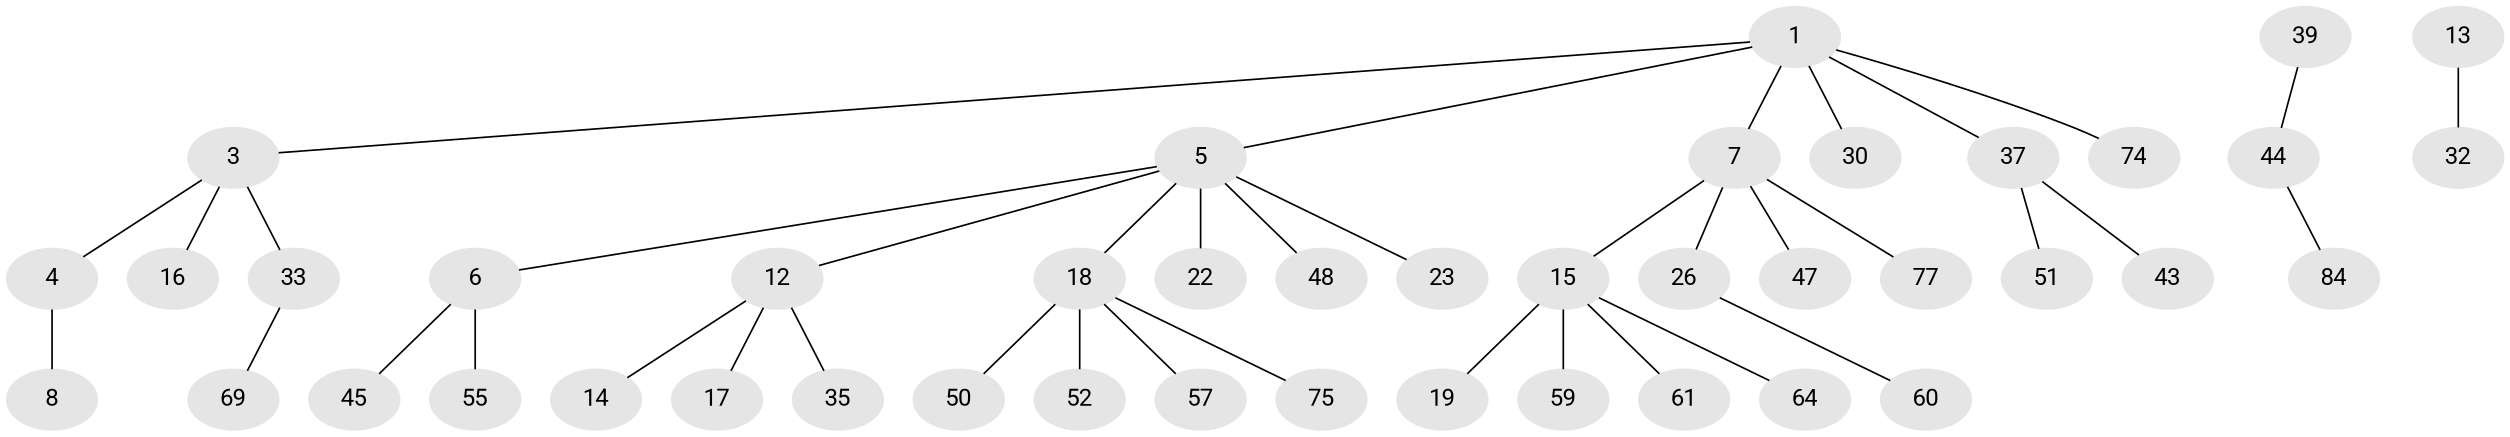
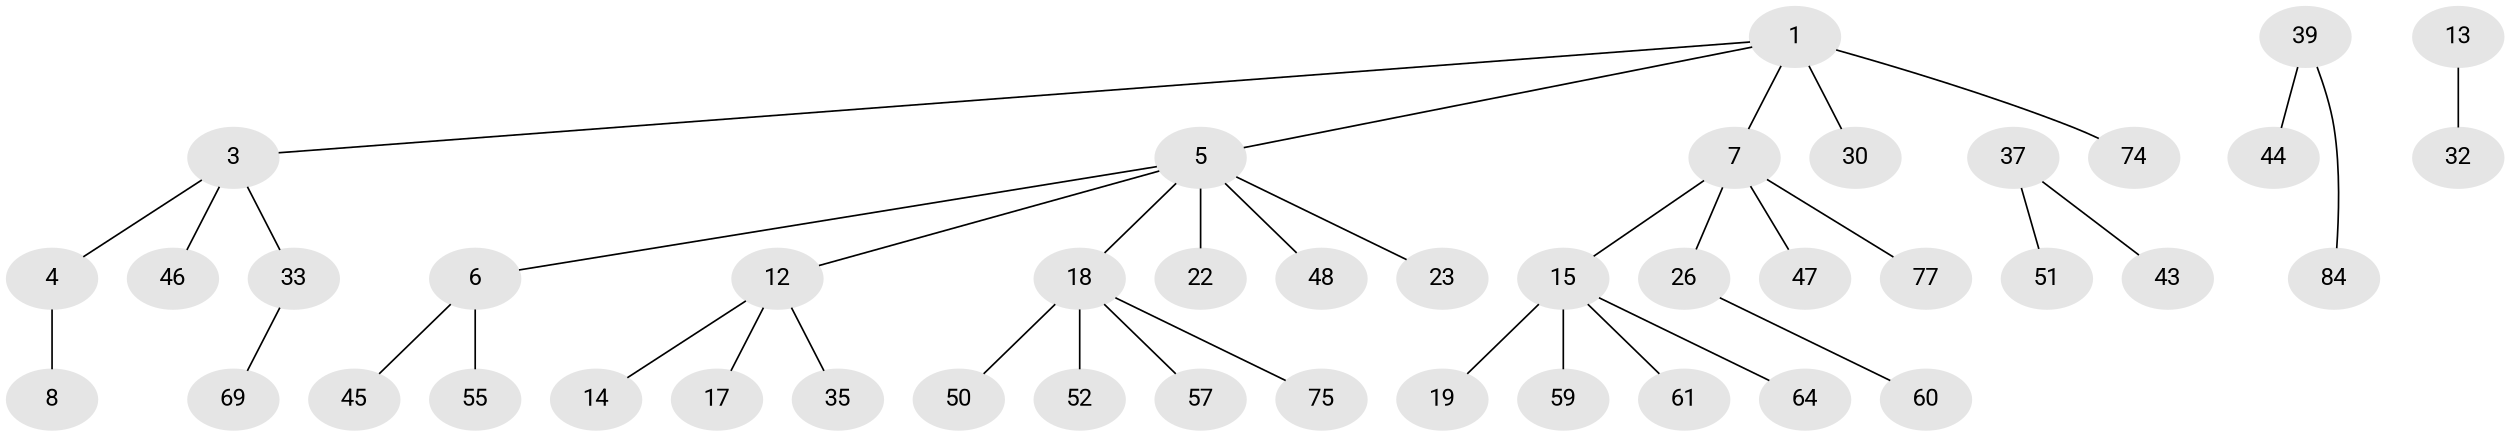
(1904, 97) -> none
(2304, 218) -> (2337, 156)
(173, 279) -> (173, 279)
